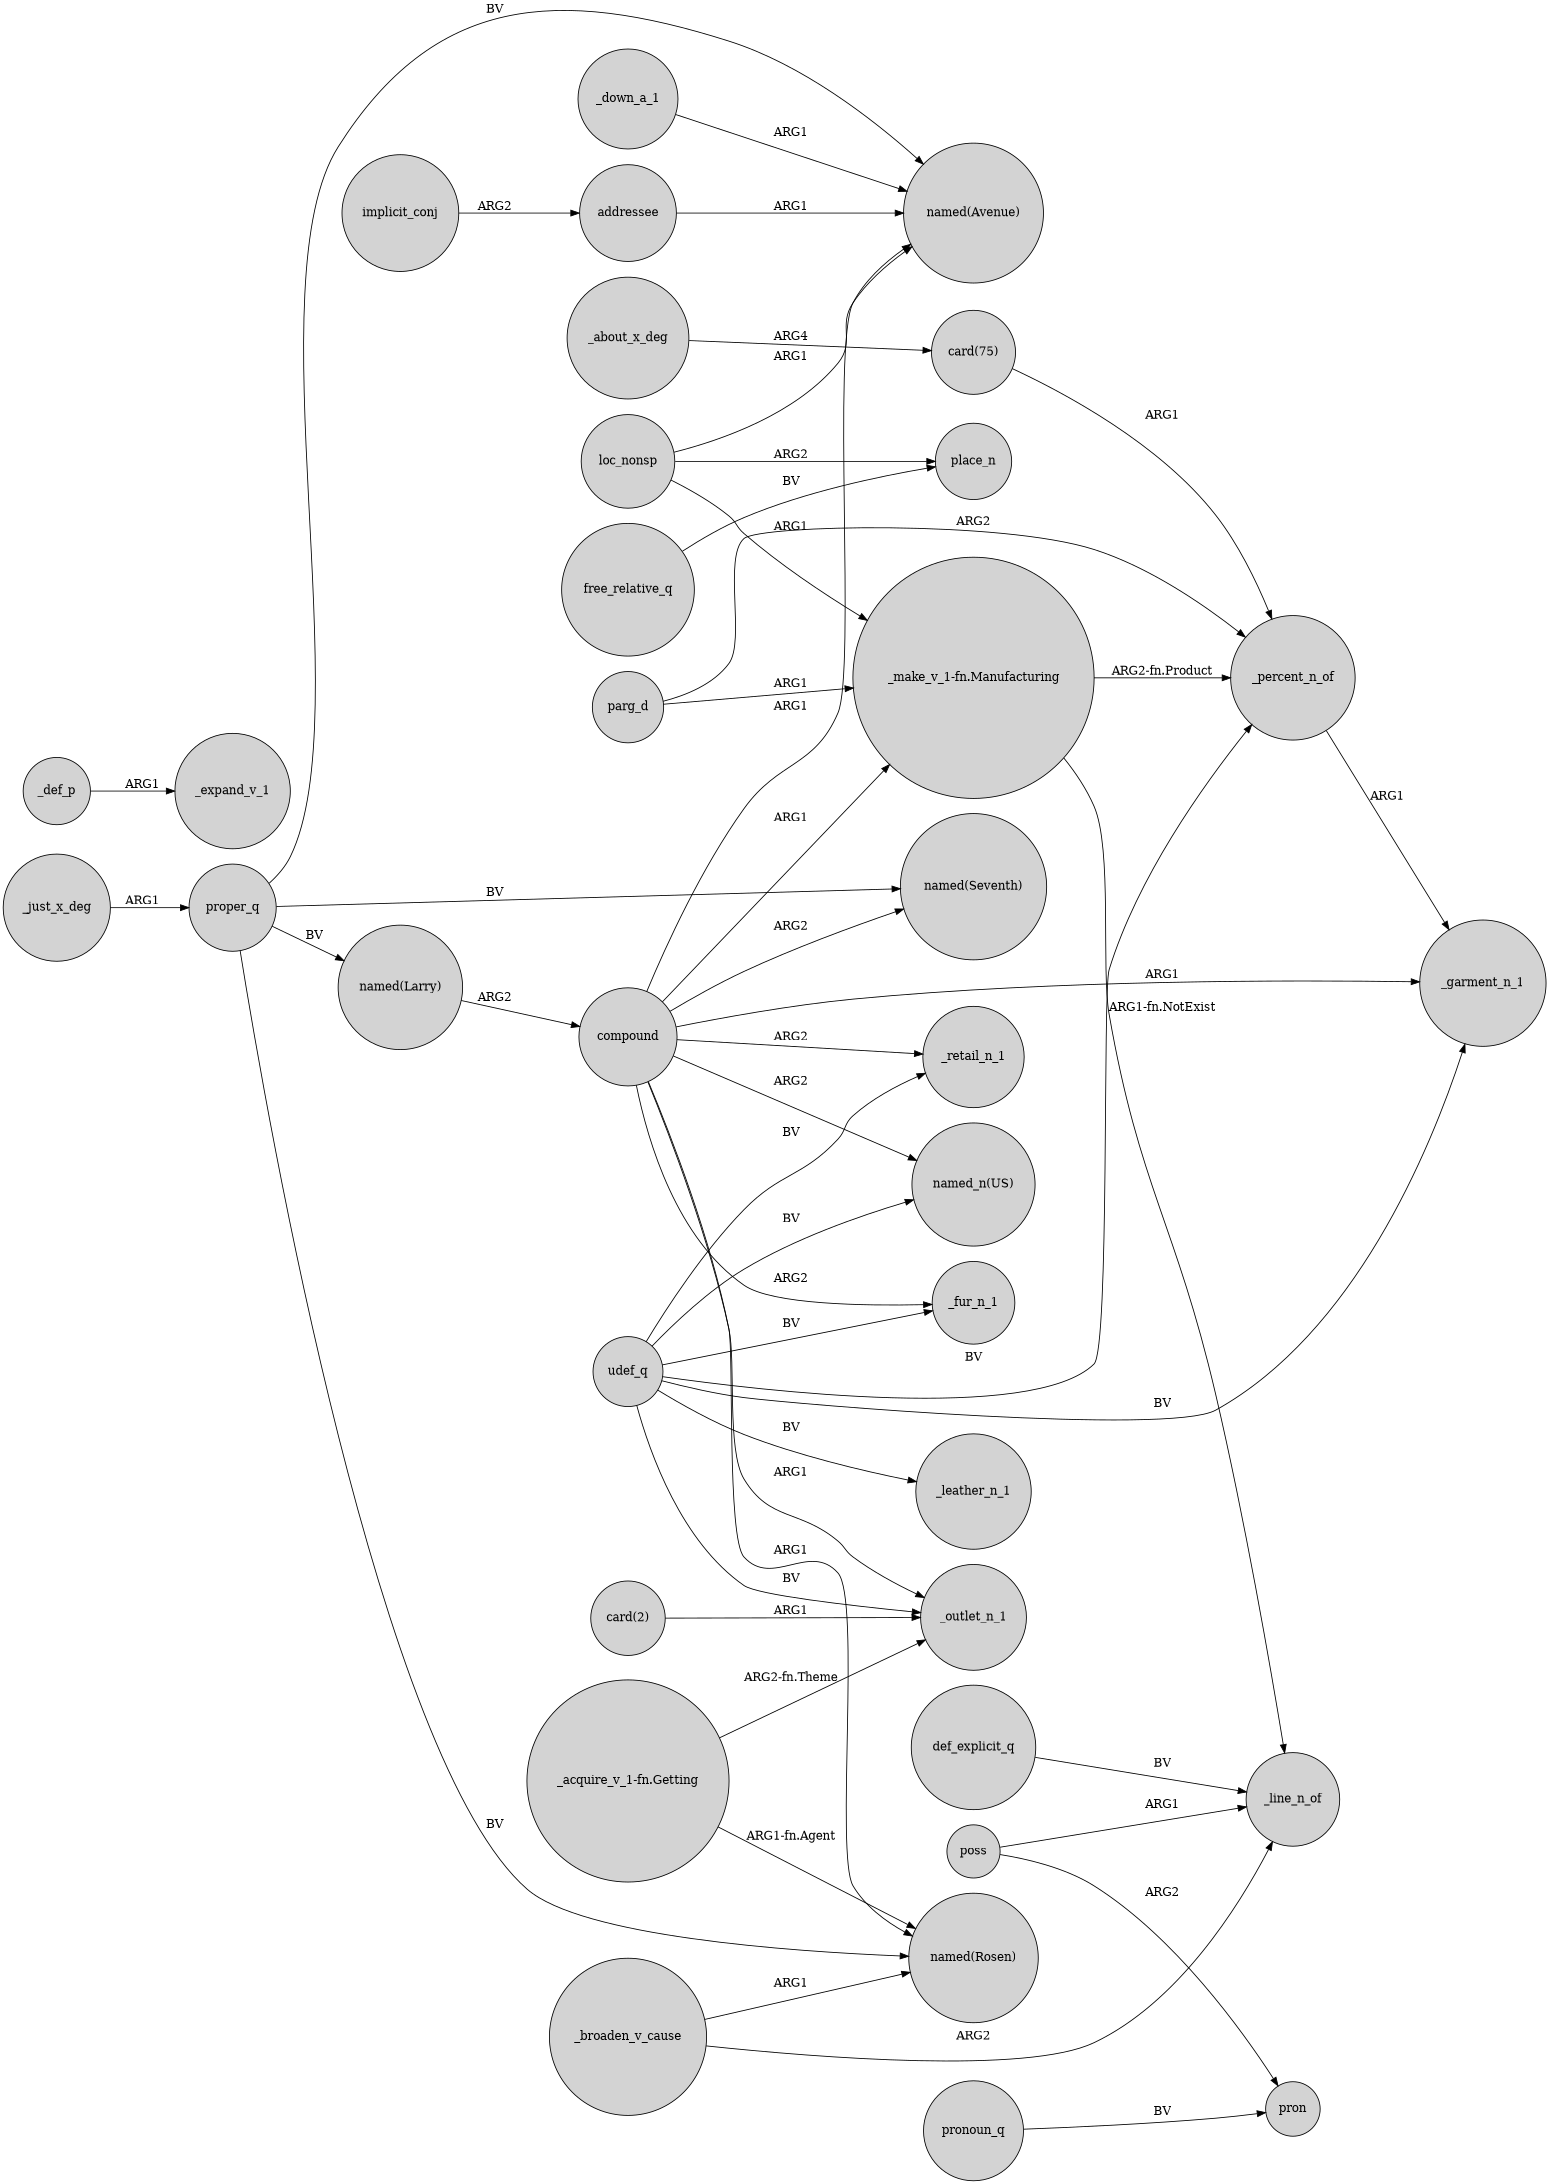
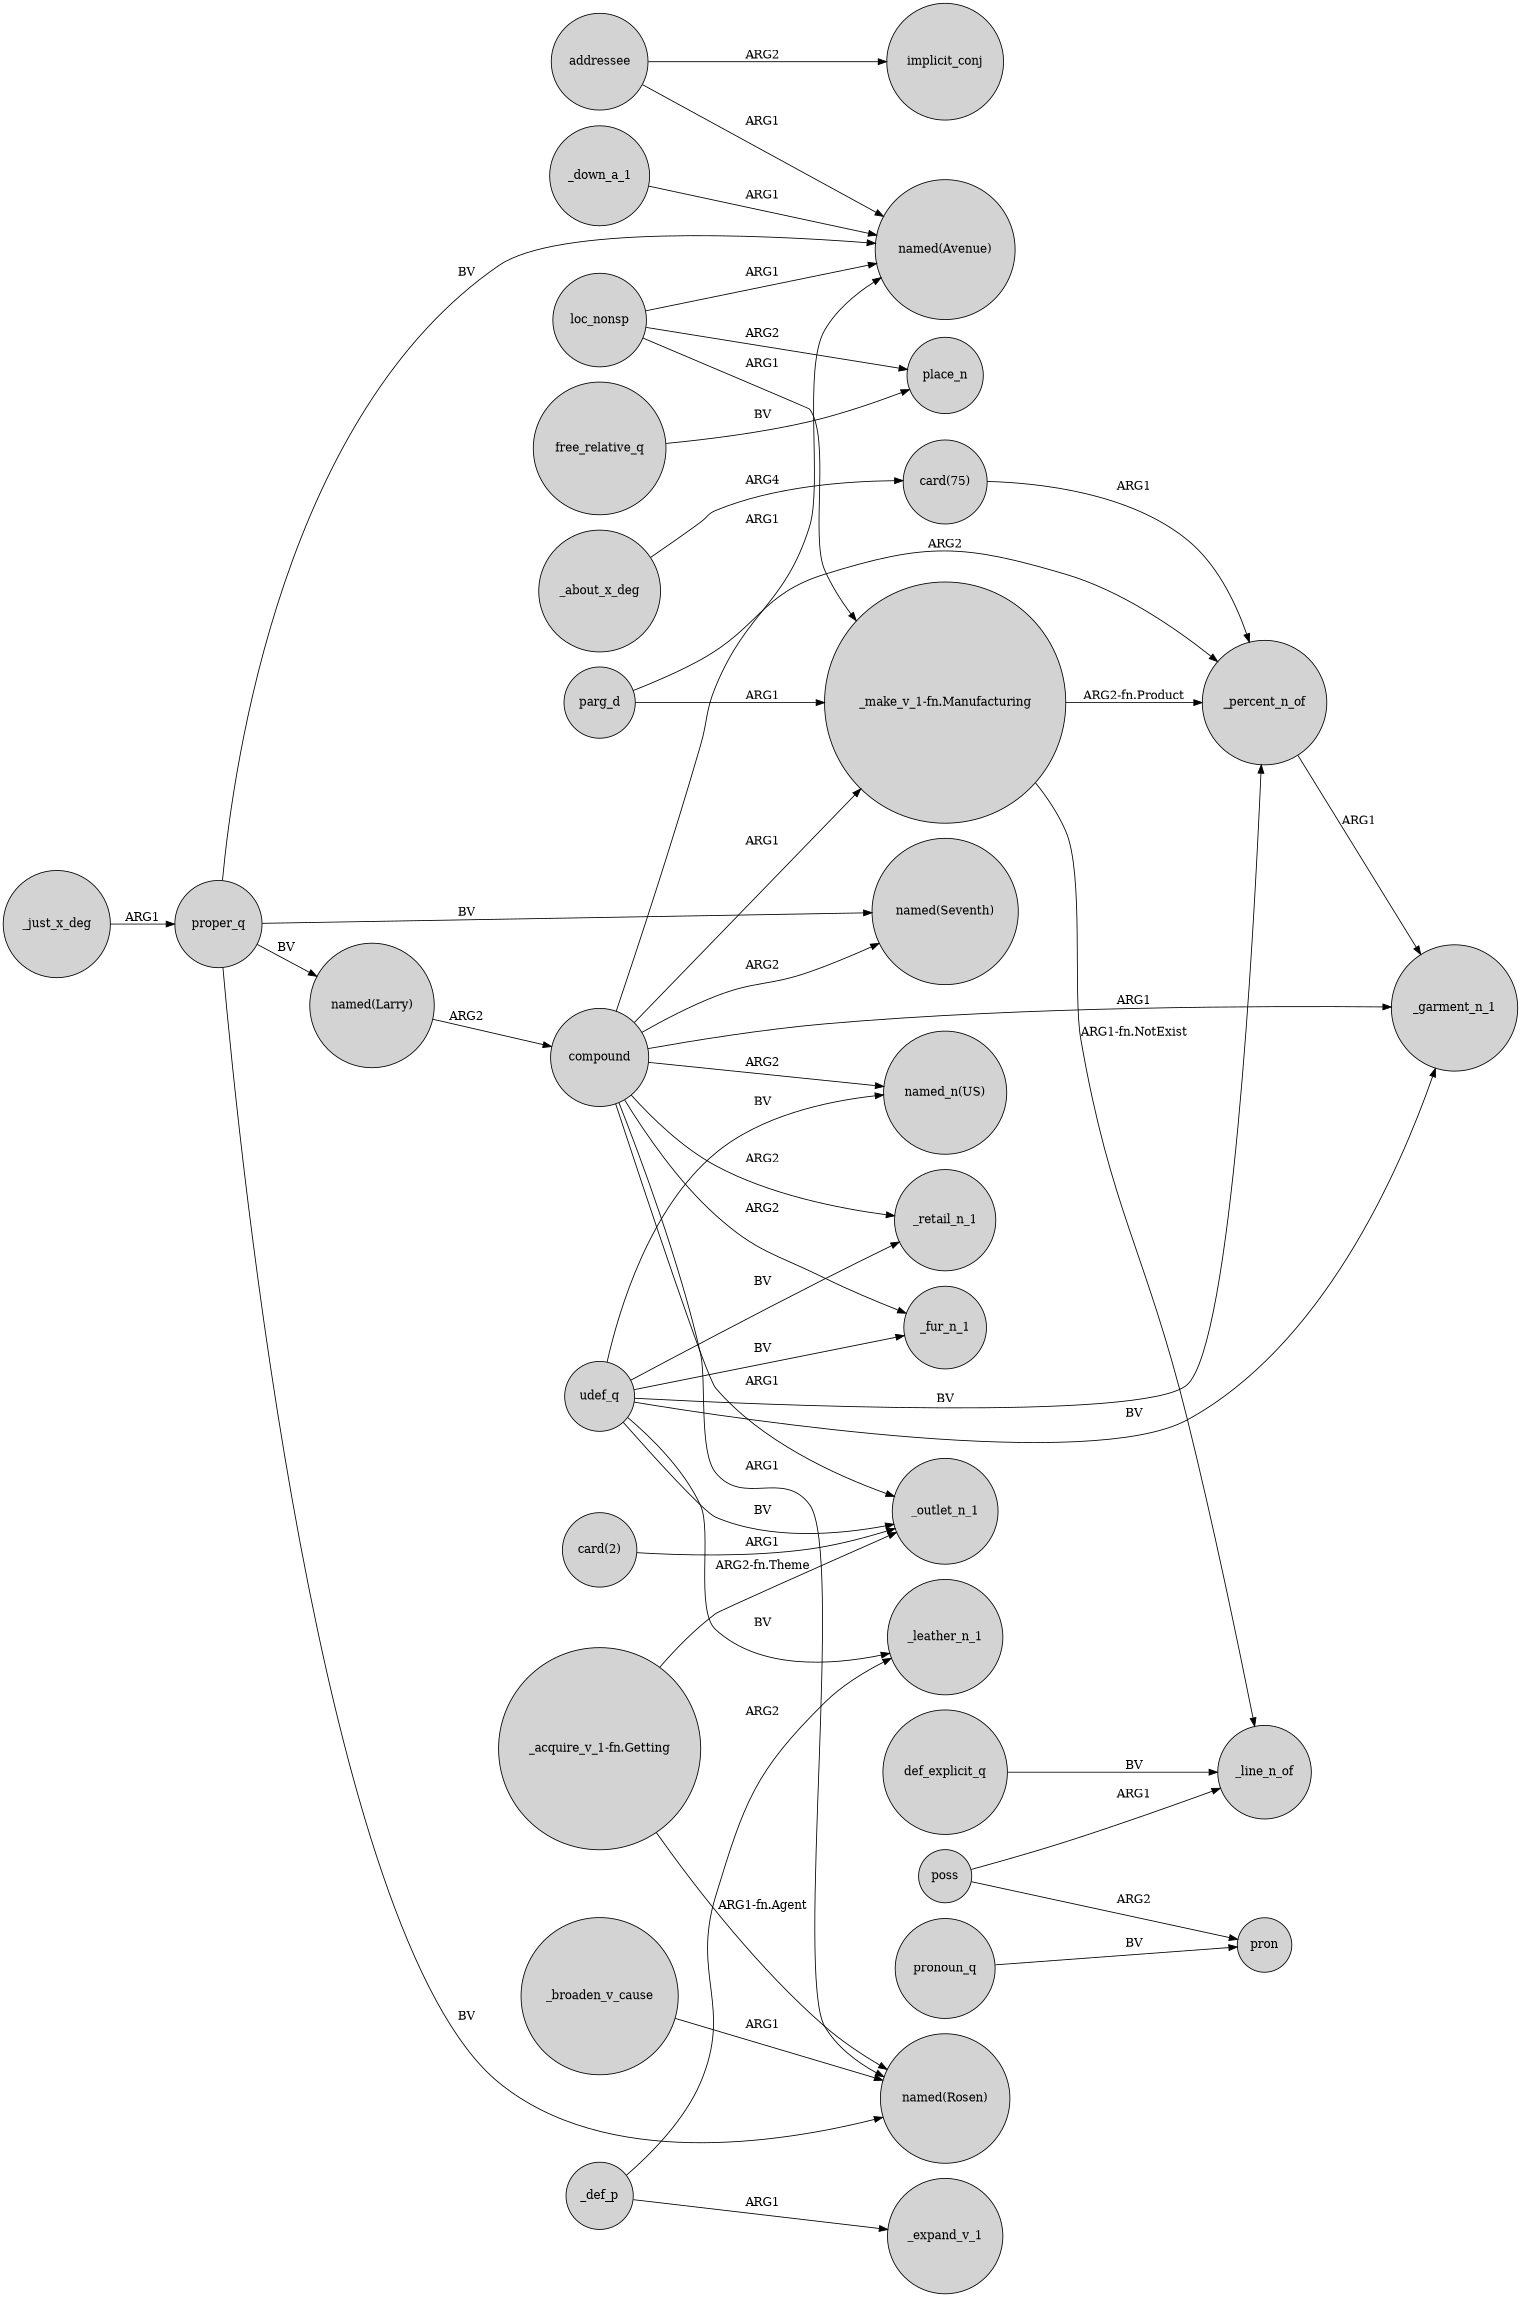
(515, 213) -> (763, 62)
none -> (711, 1916)
(1033, 2057) -> none
